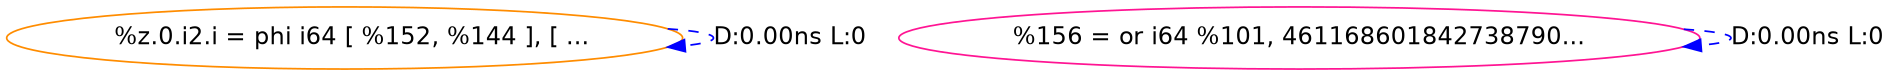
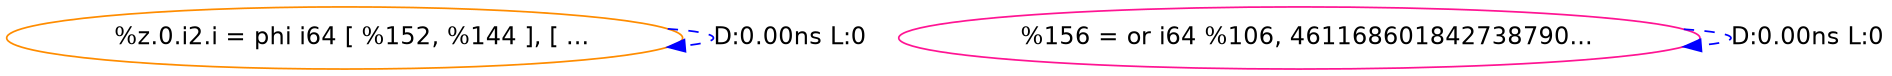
(1299, 38) -> (1299, 38)
